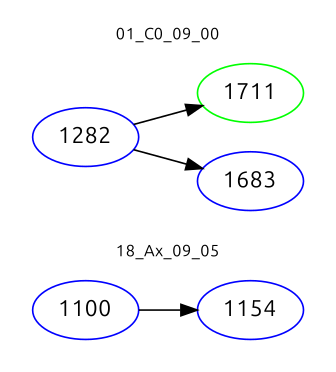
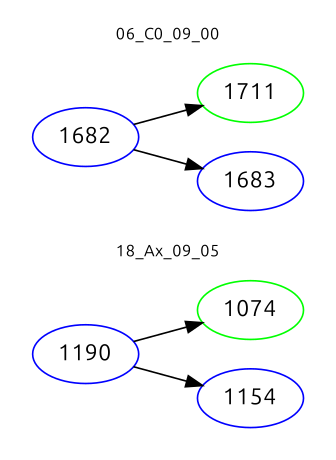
(168, 35) -> (168, 35)
(86, 137) -> (86, 137)
(86, 310) -> (86, 354)
none -> (250, 310)
